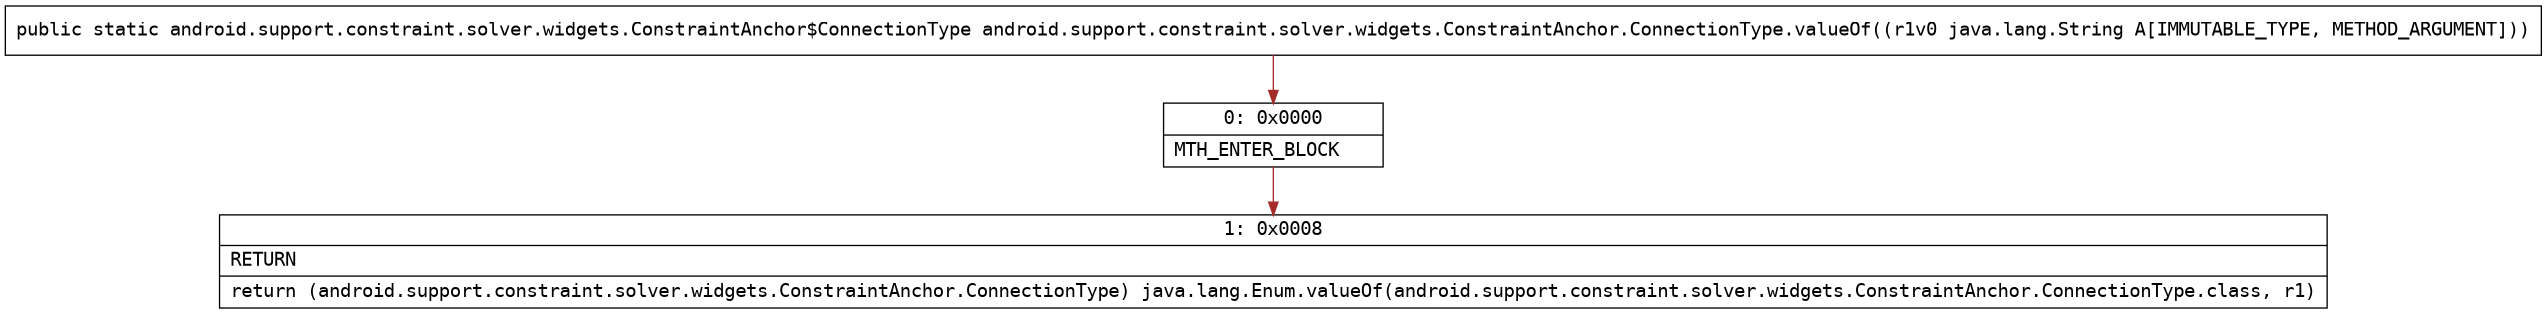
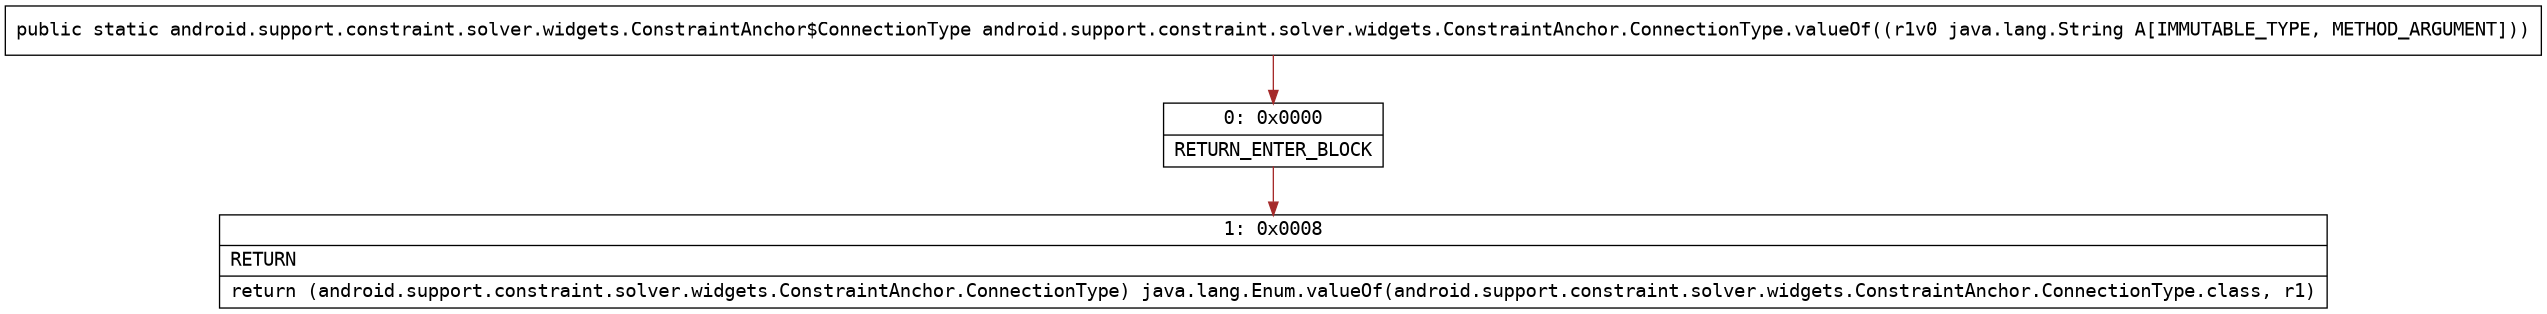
(1257, 150) -> (1273, 150)
